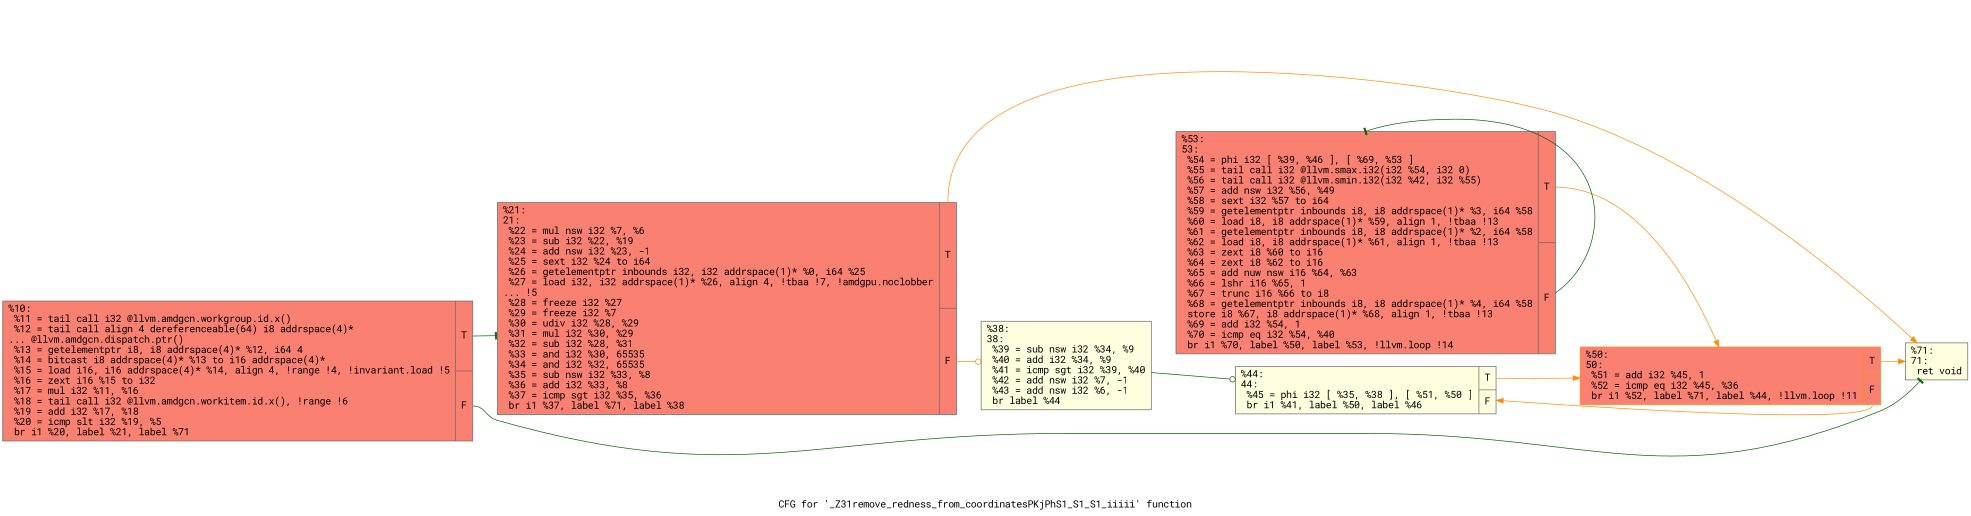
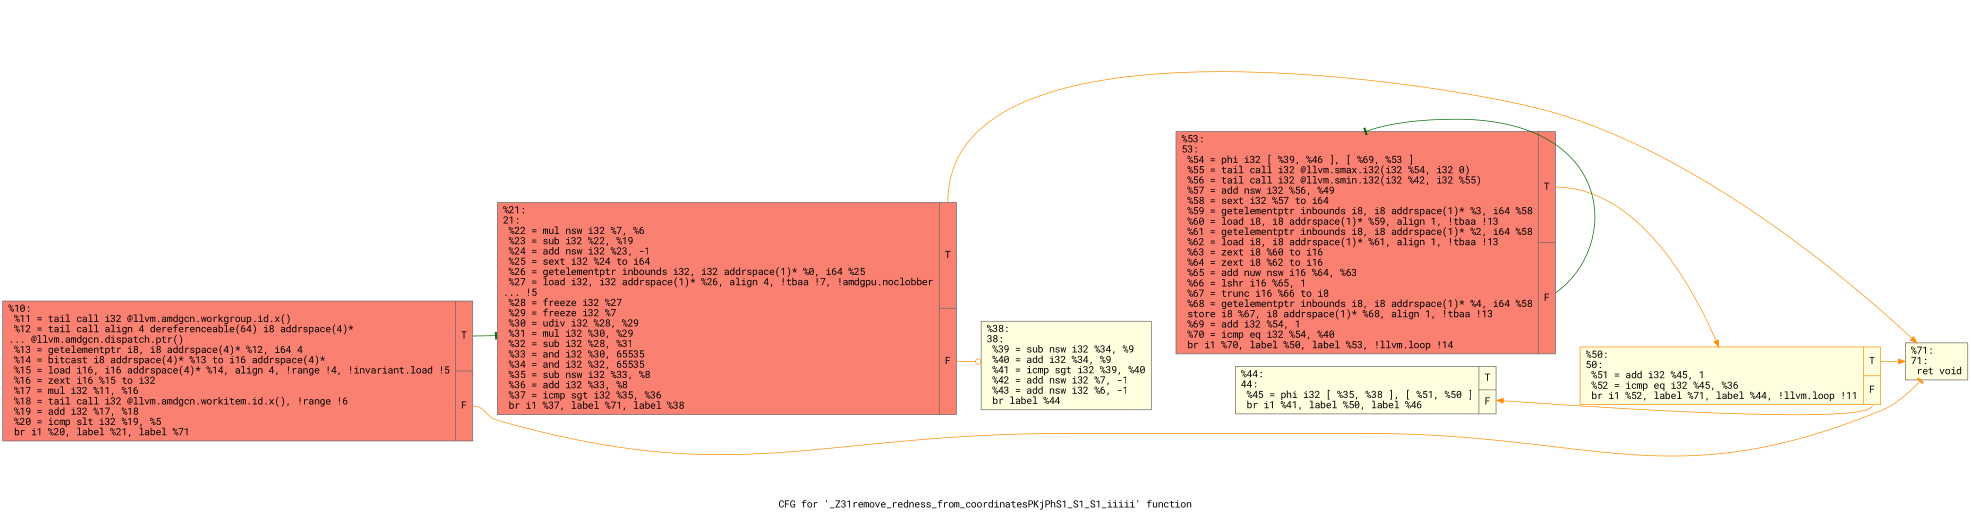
(1191, 376) -> none
(1730, 376) -> (1730, 376)
(1535, 378) -> none
(1200, 433) -> (1200, 433)
